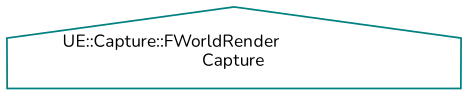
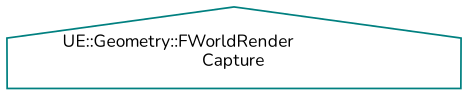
(234, 52) -> (234, 52)
